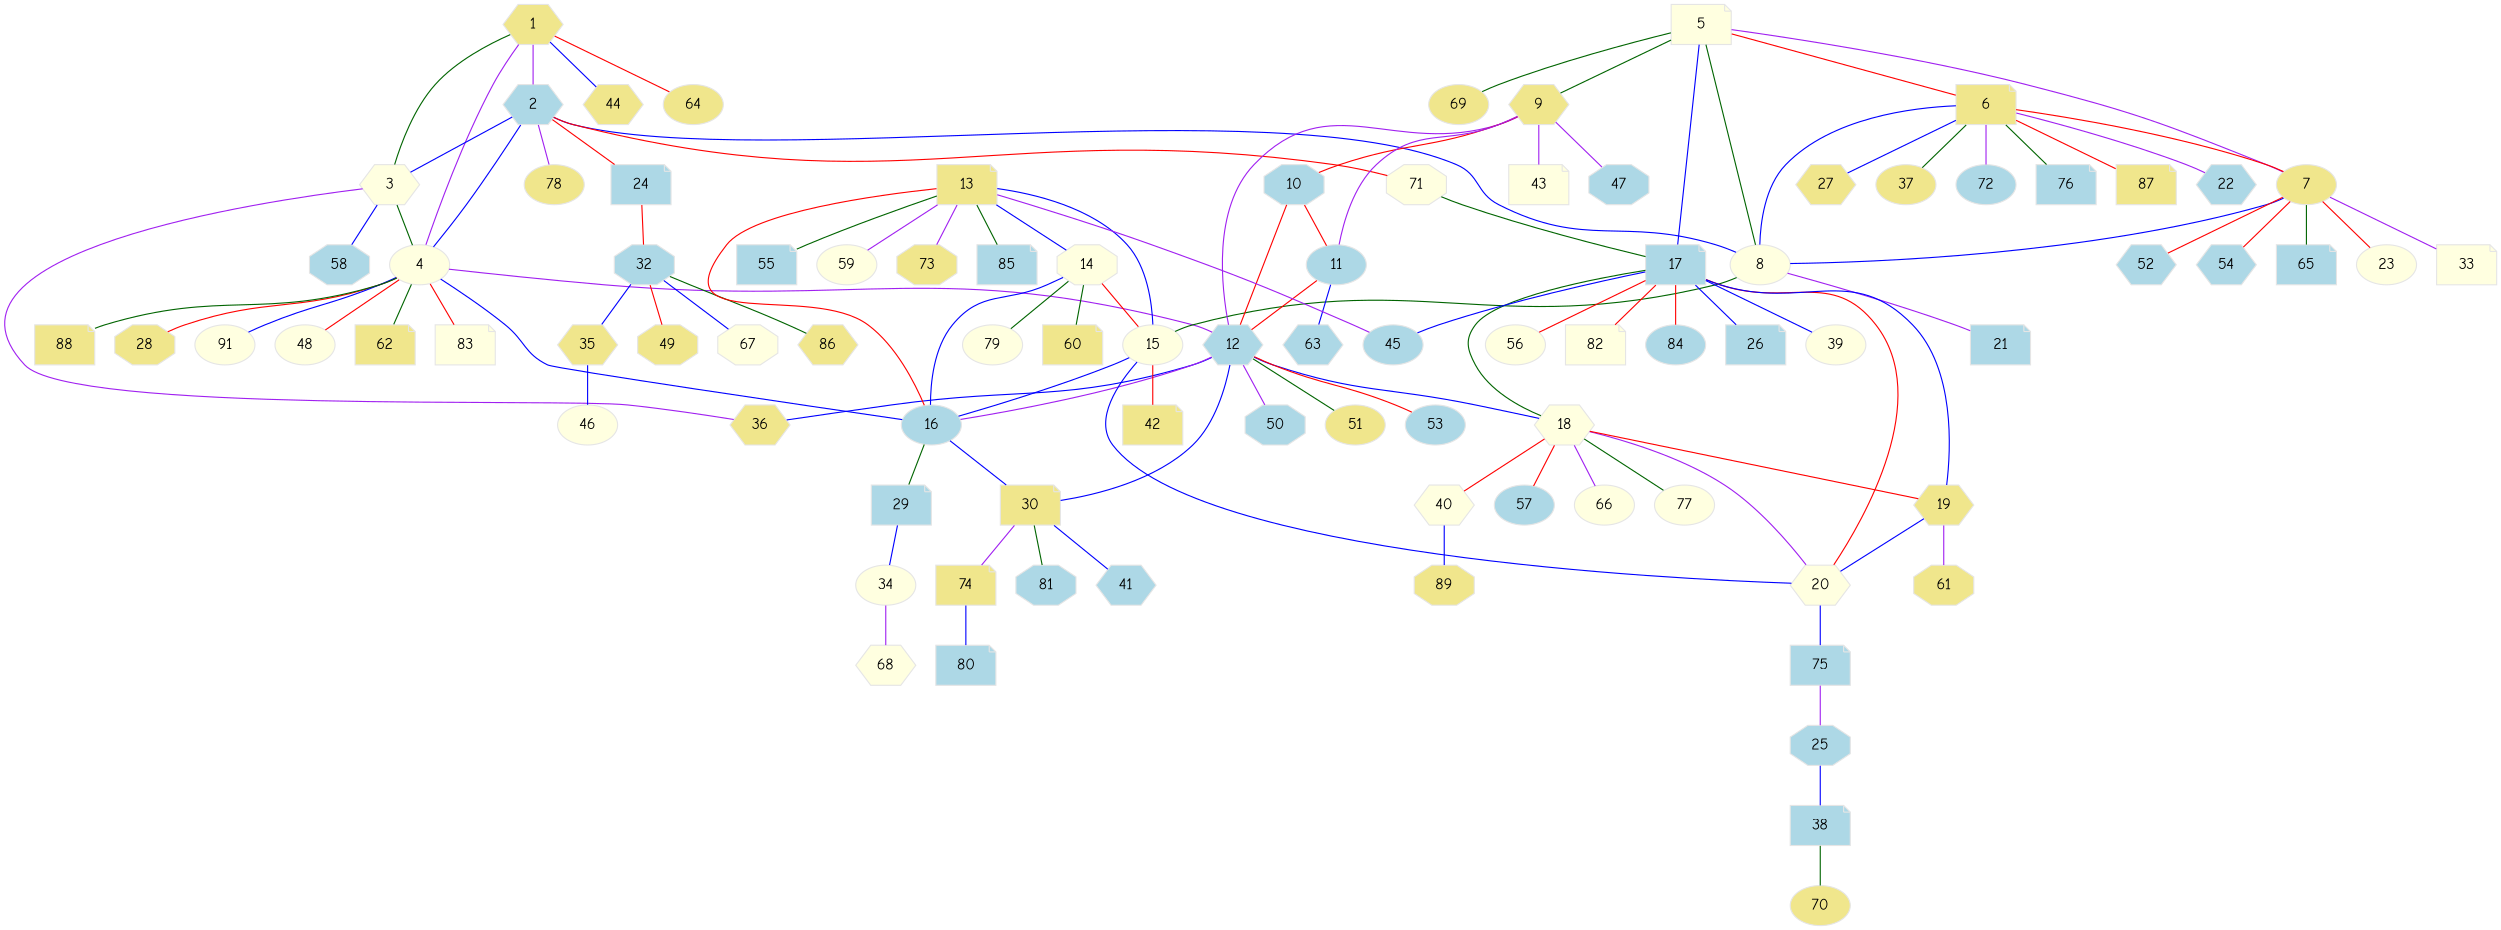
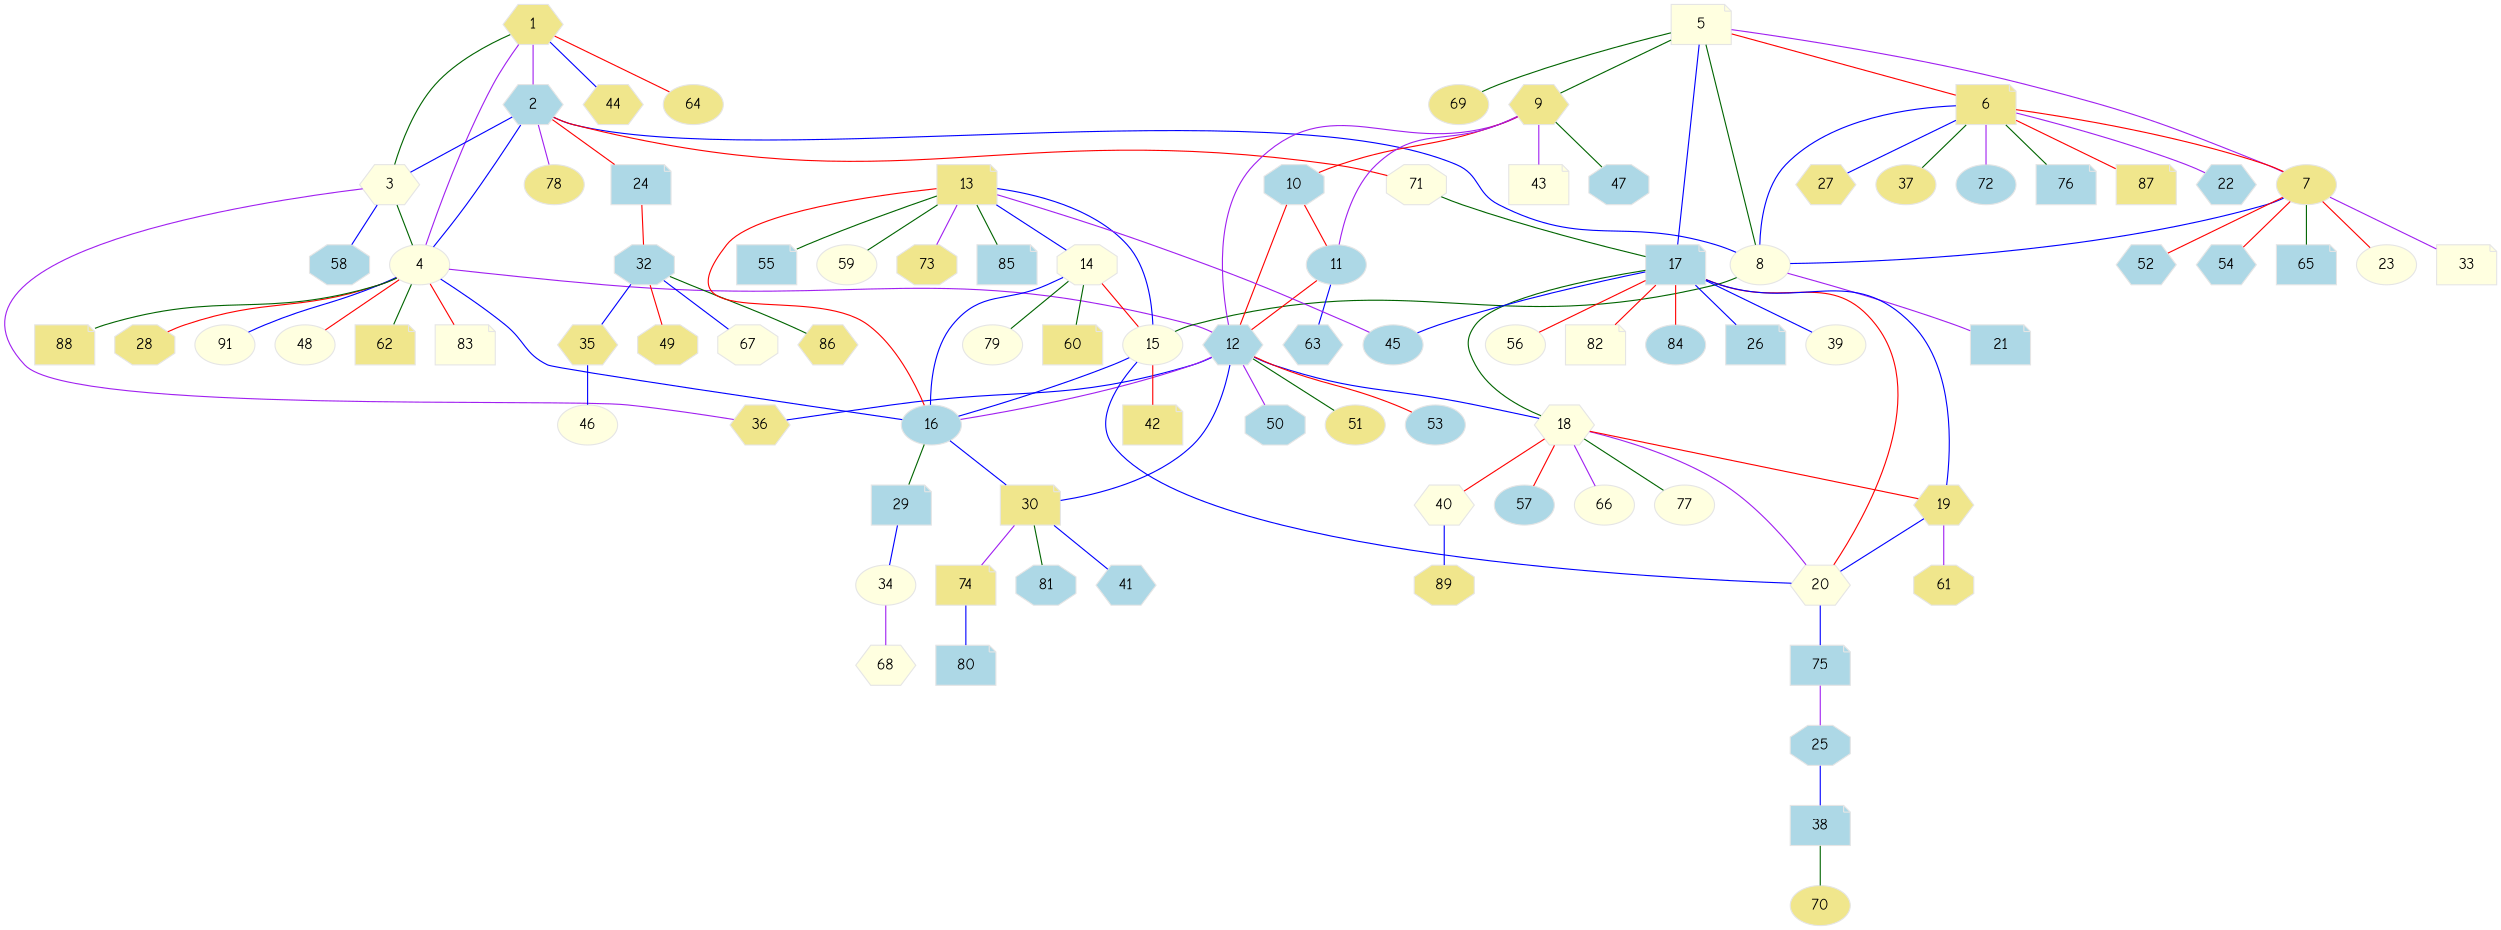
(1579, 145) -> (1579, 145)
(903, 228) -> (903, 228)
